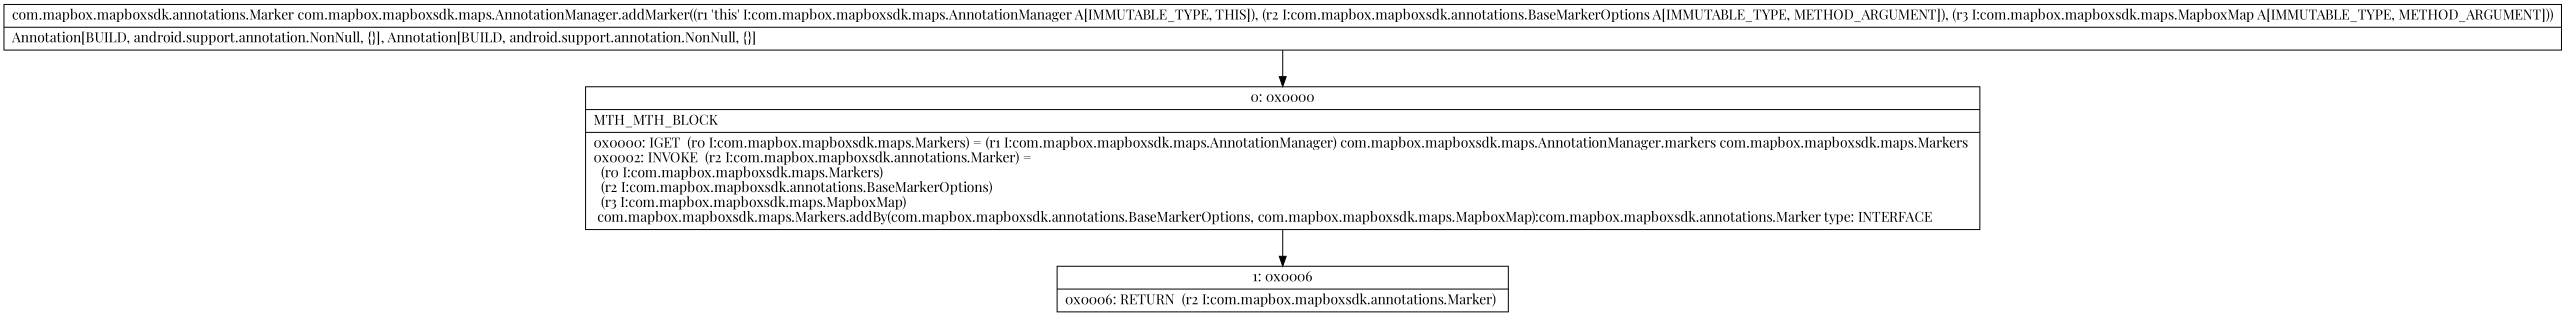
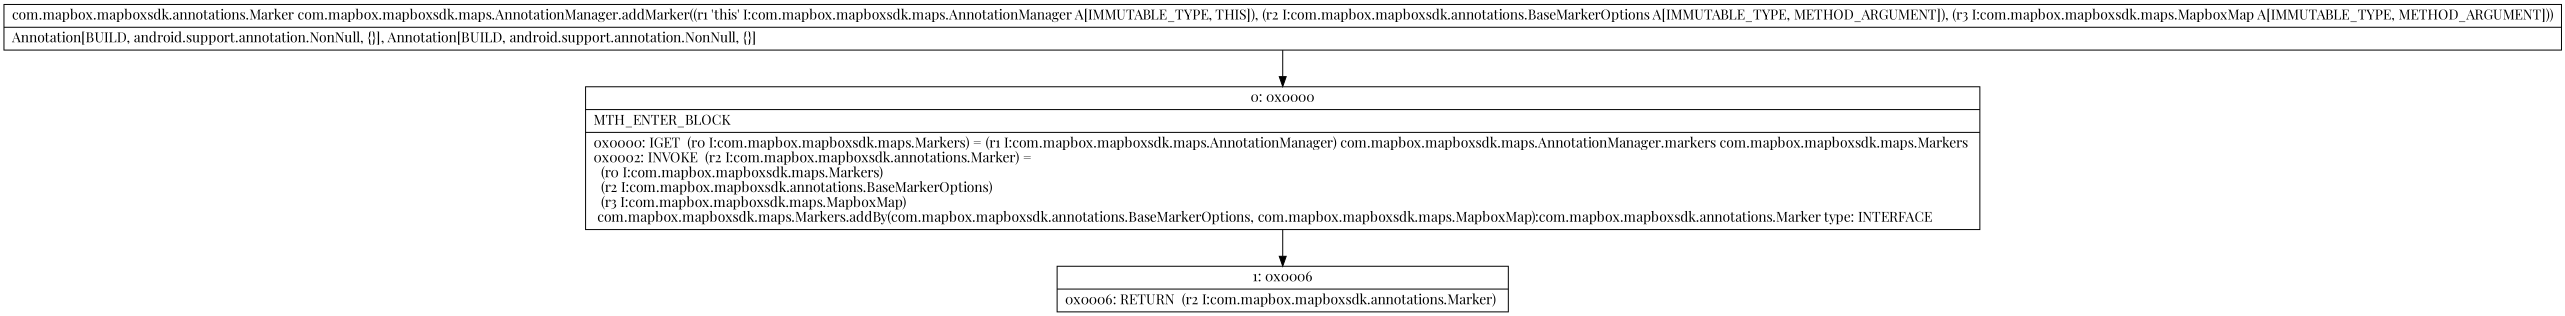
(656, 120) -> (662, 120)
